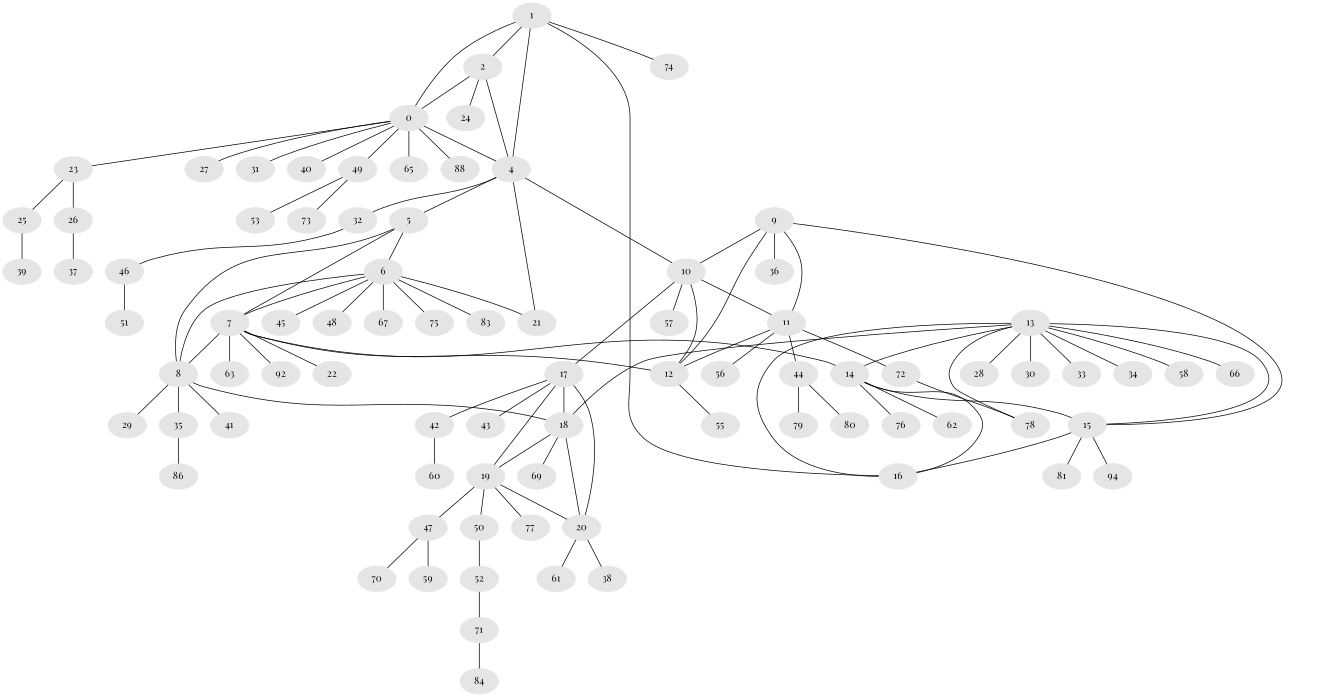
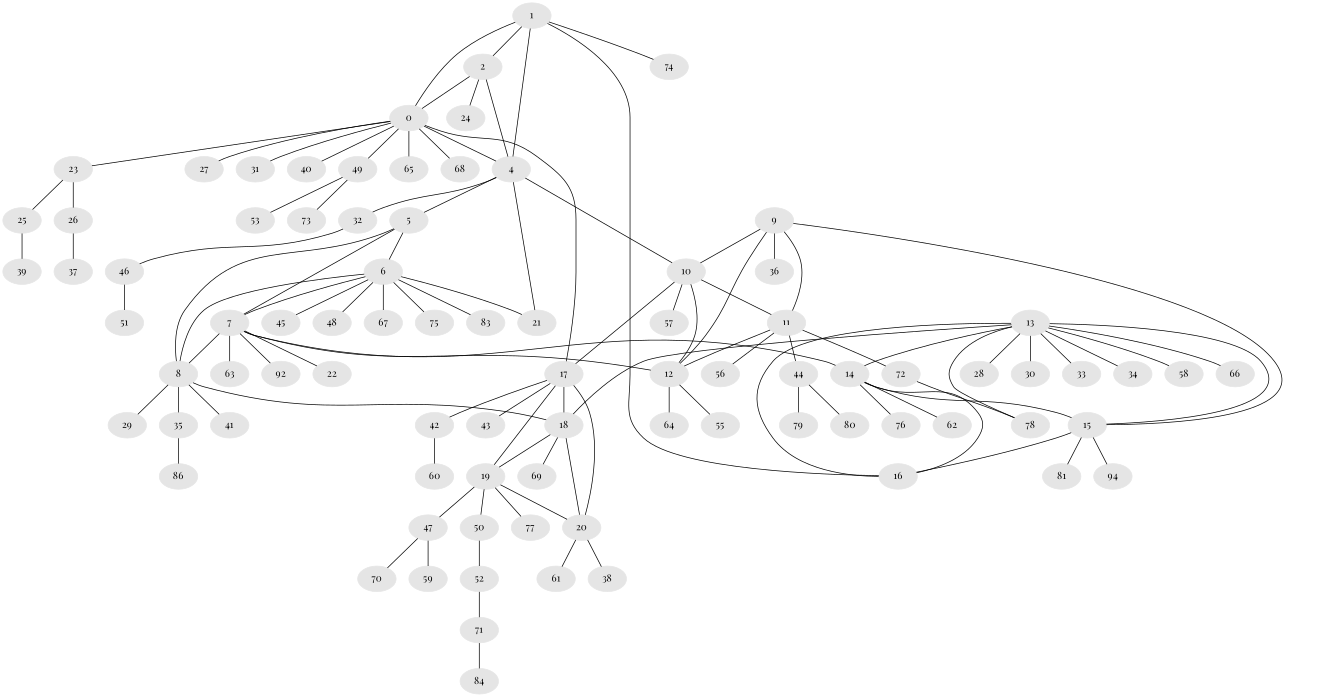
(460, 169) -> (460, 169)
none -> (572, 193)
none -> (669, 425)
